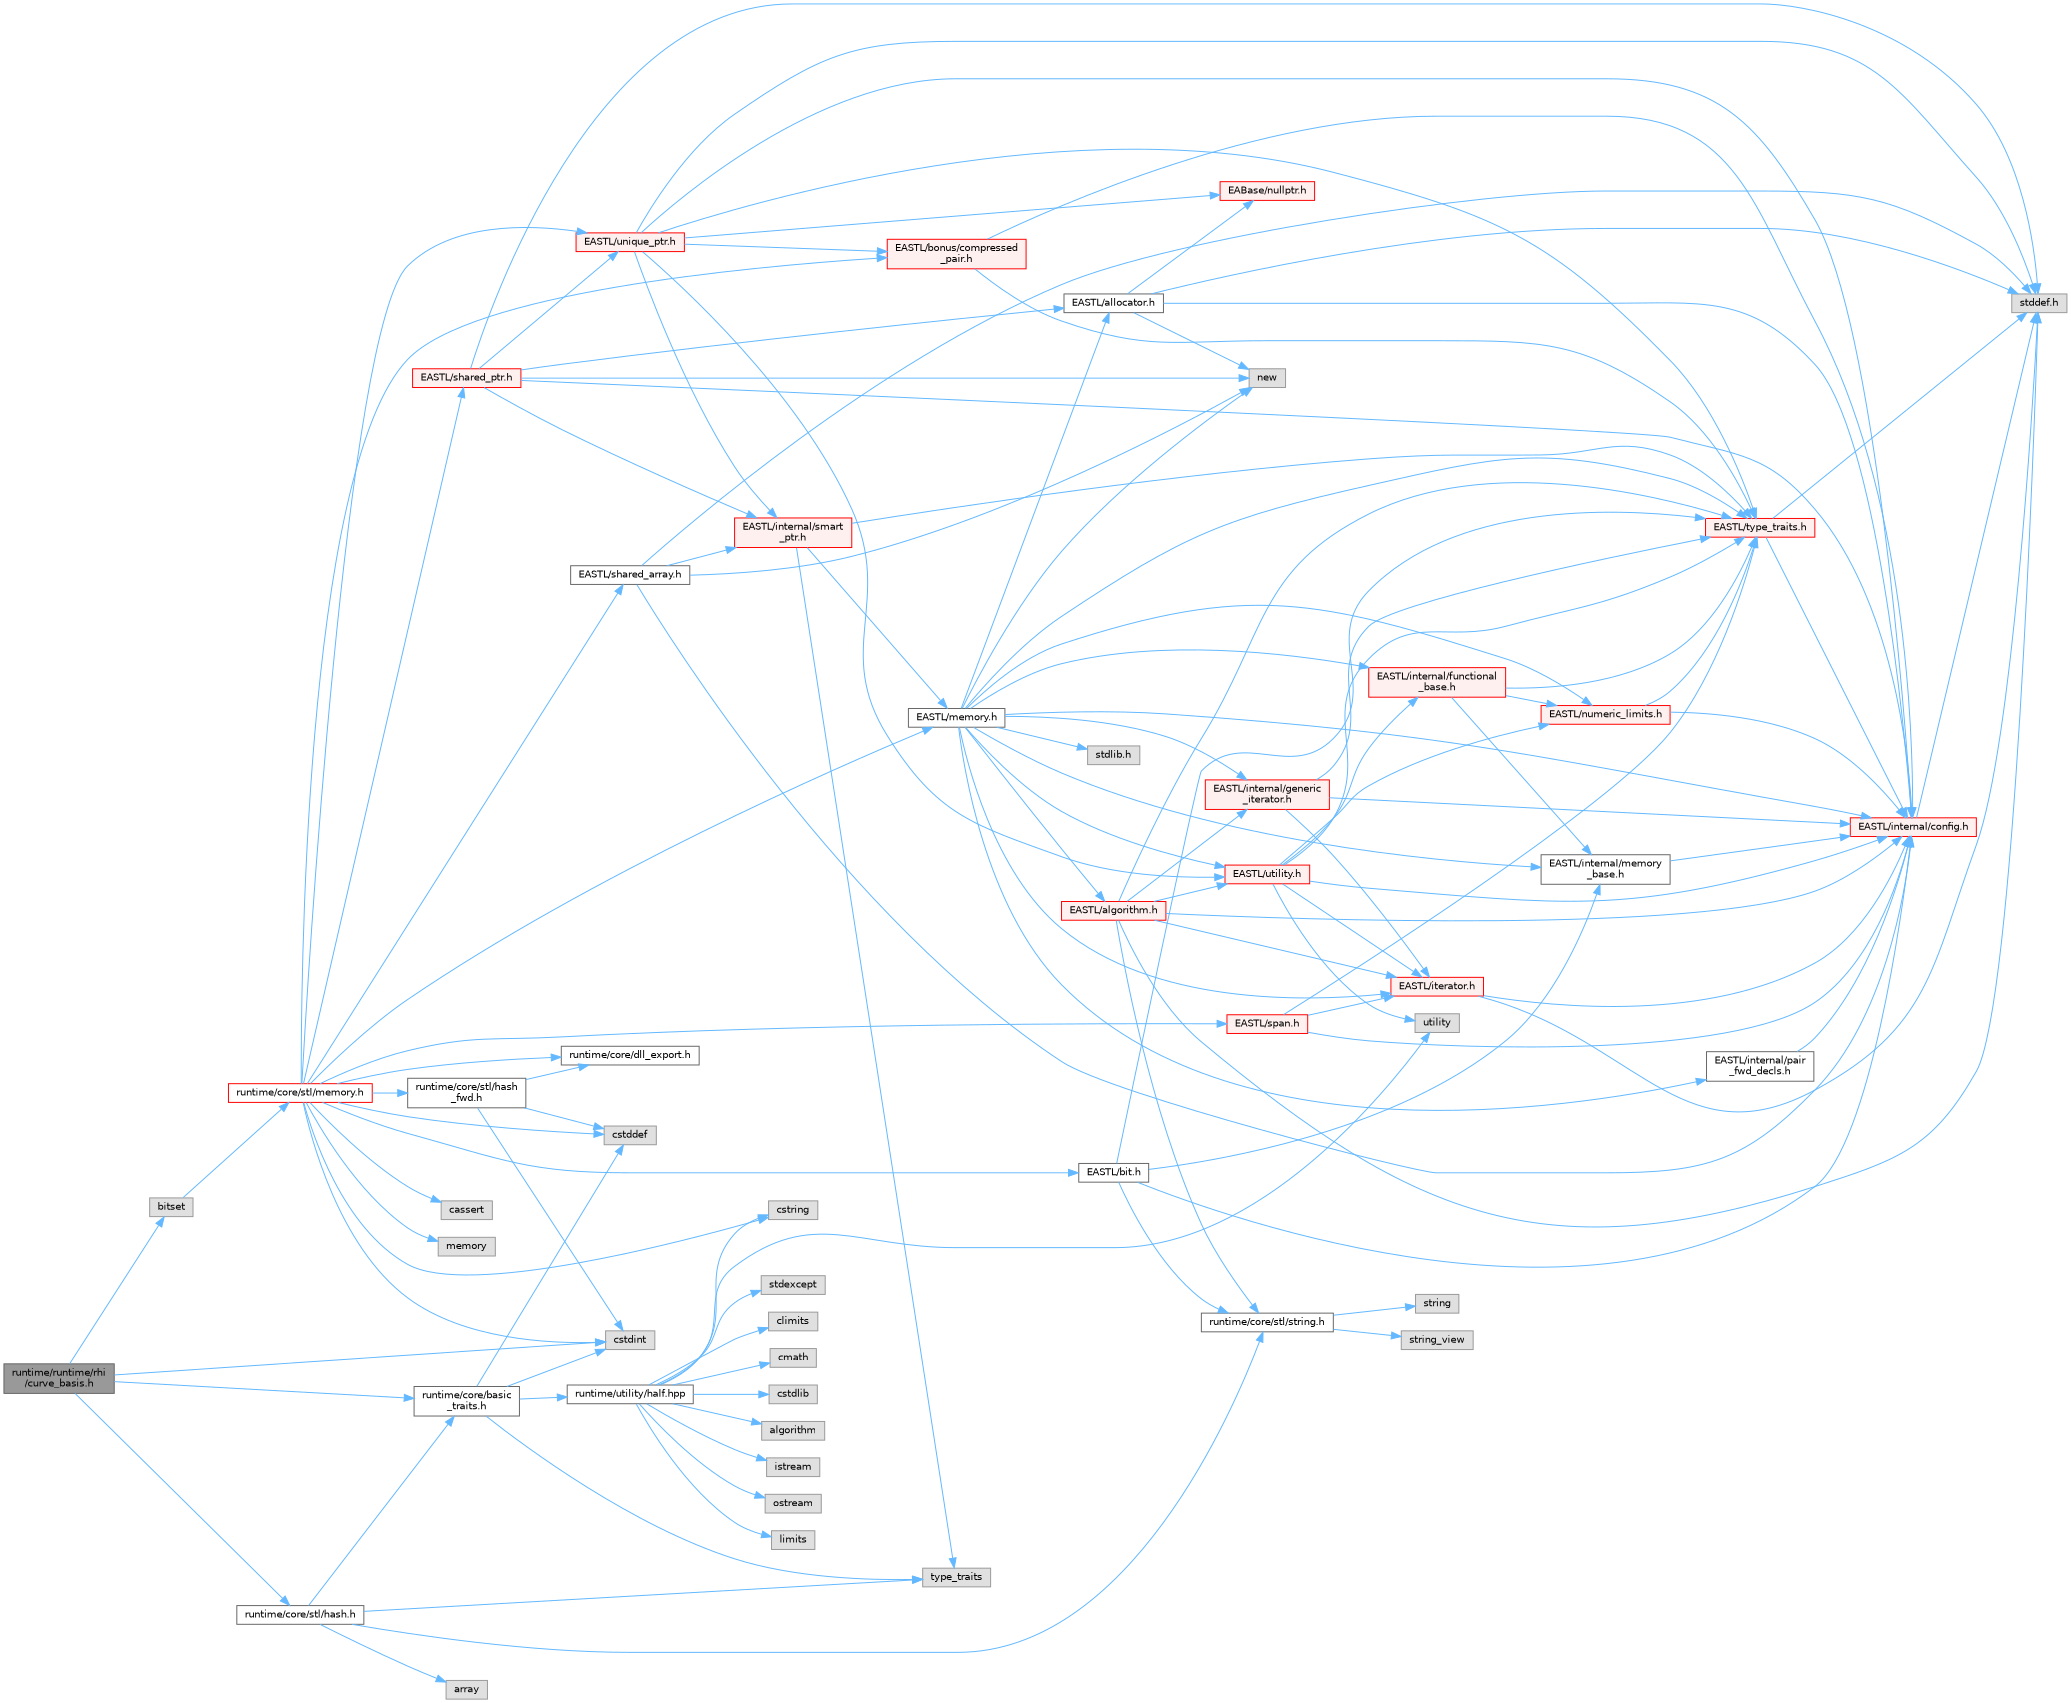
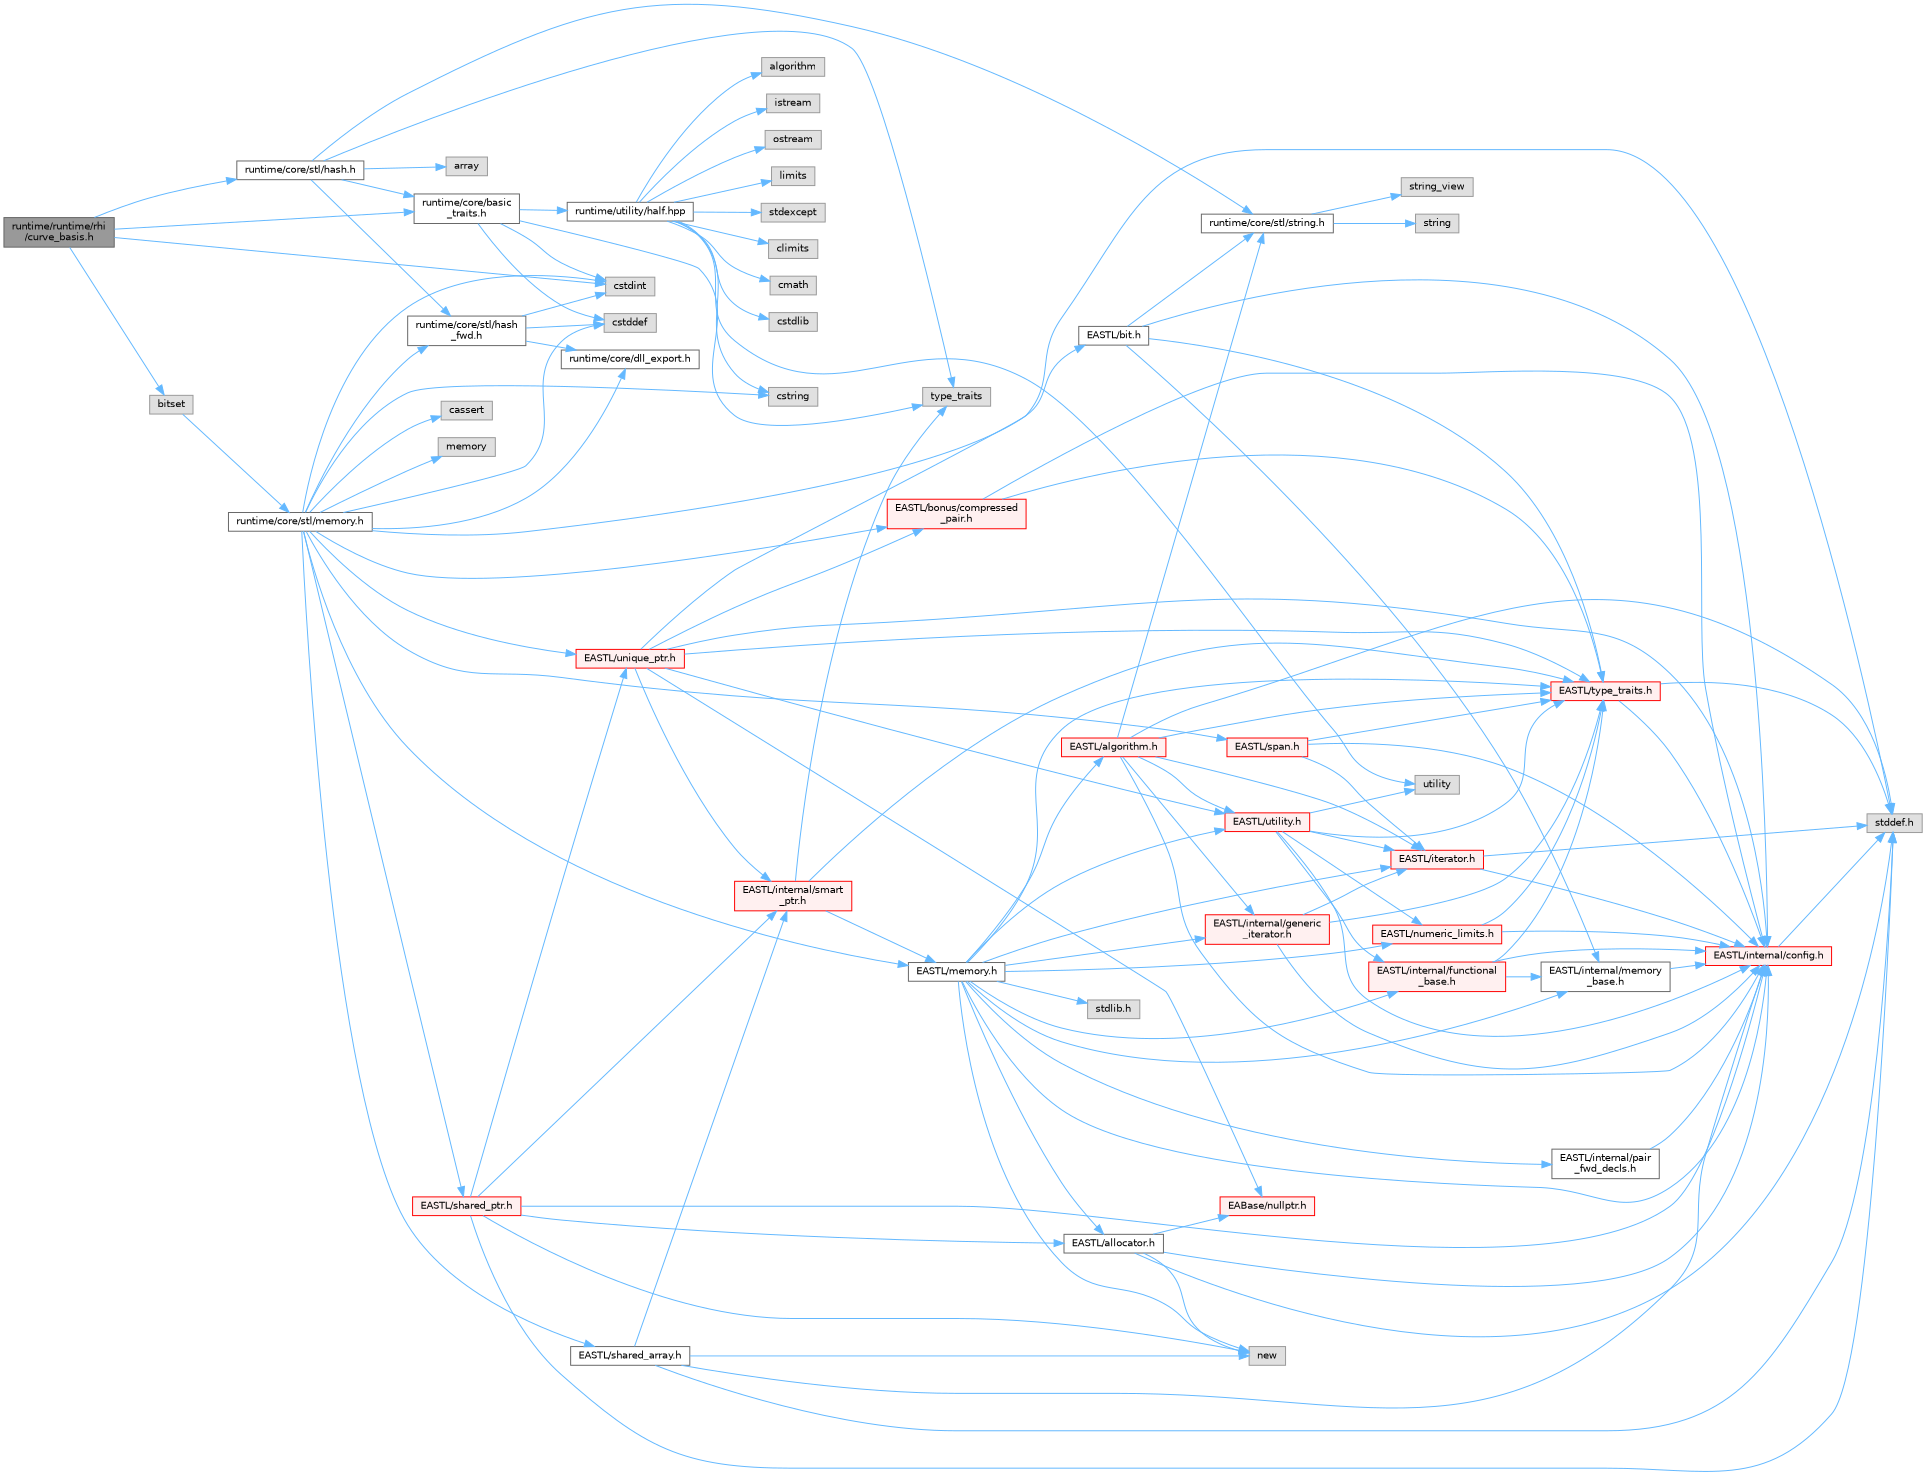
none -> (377, 244)
(1526, 700) -> (1583, 950)
(300, 1093) -> (300, 522)
